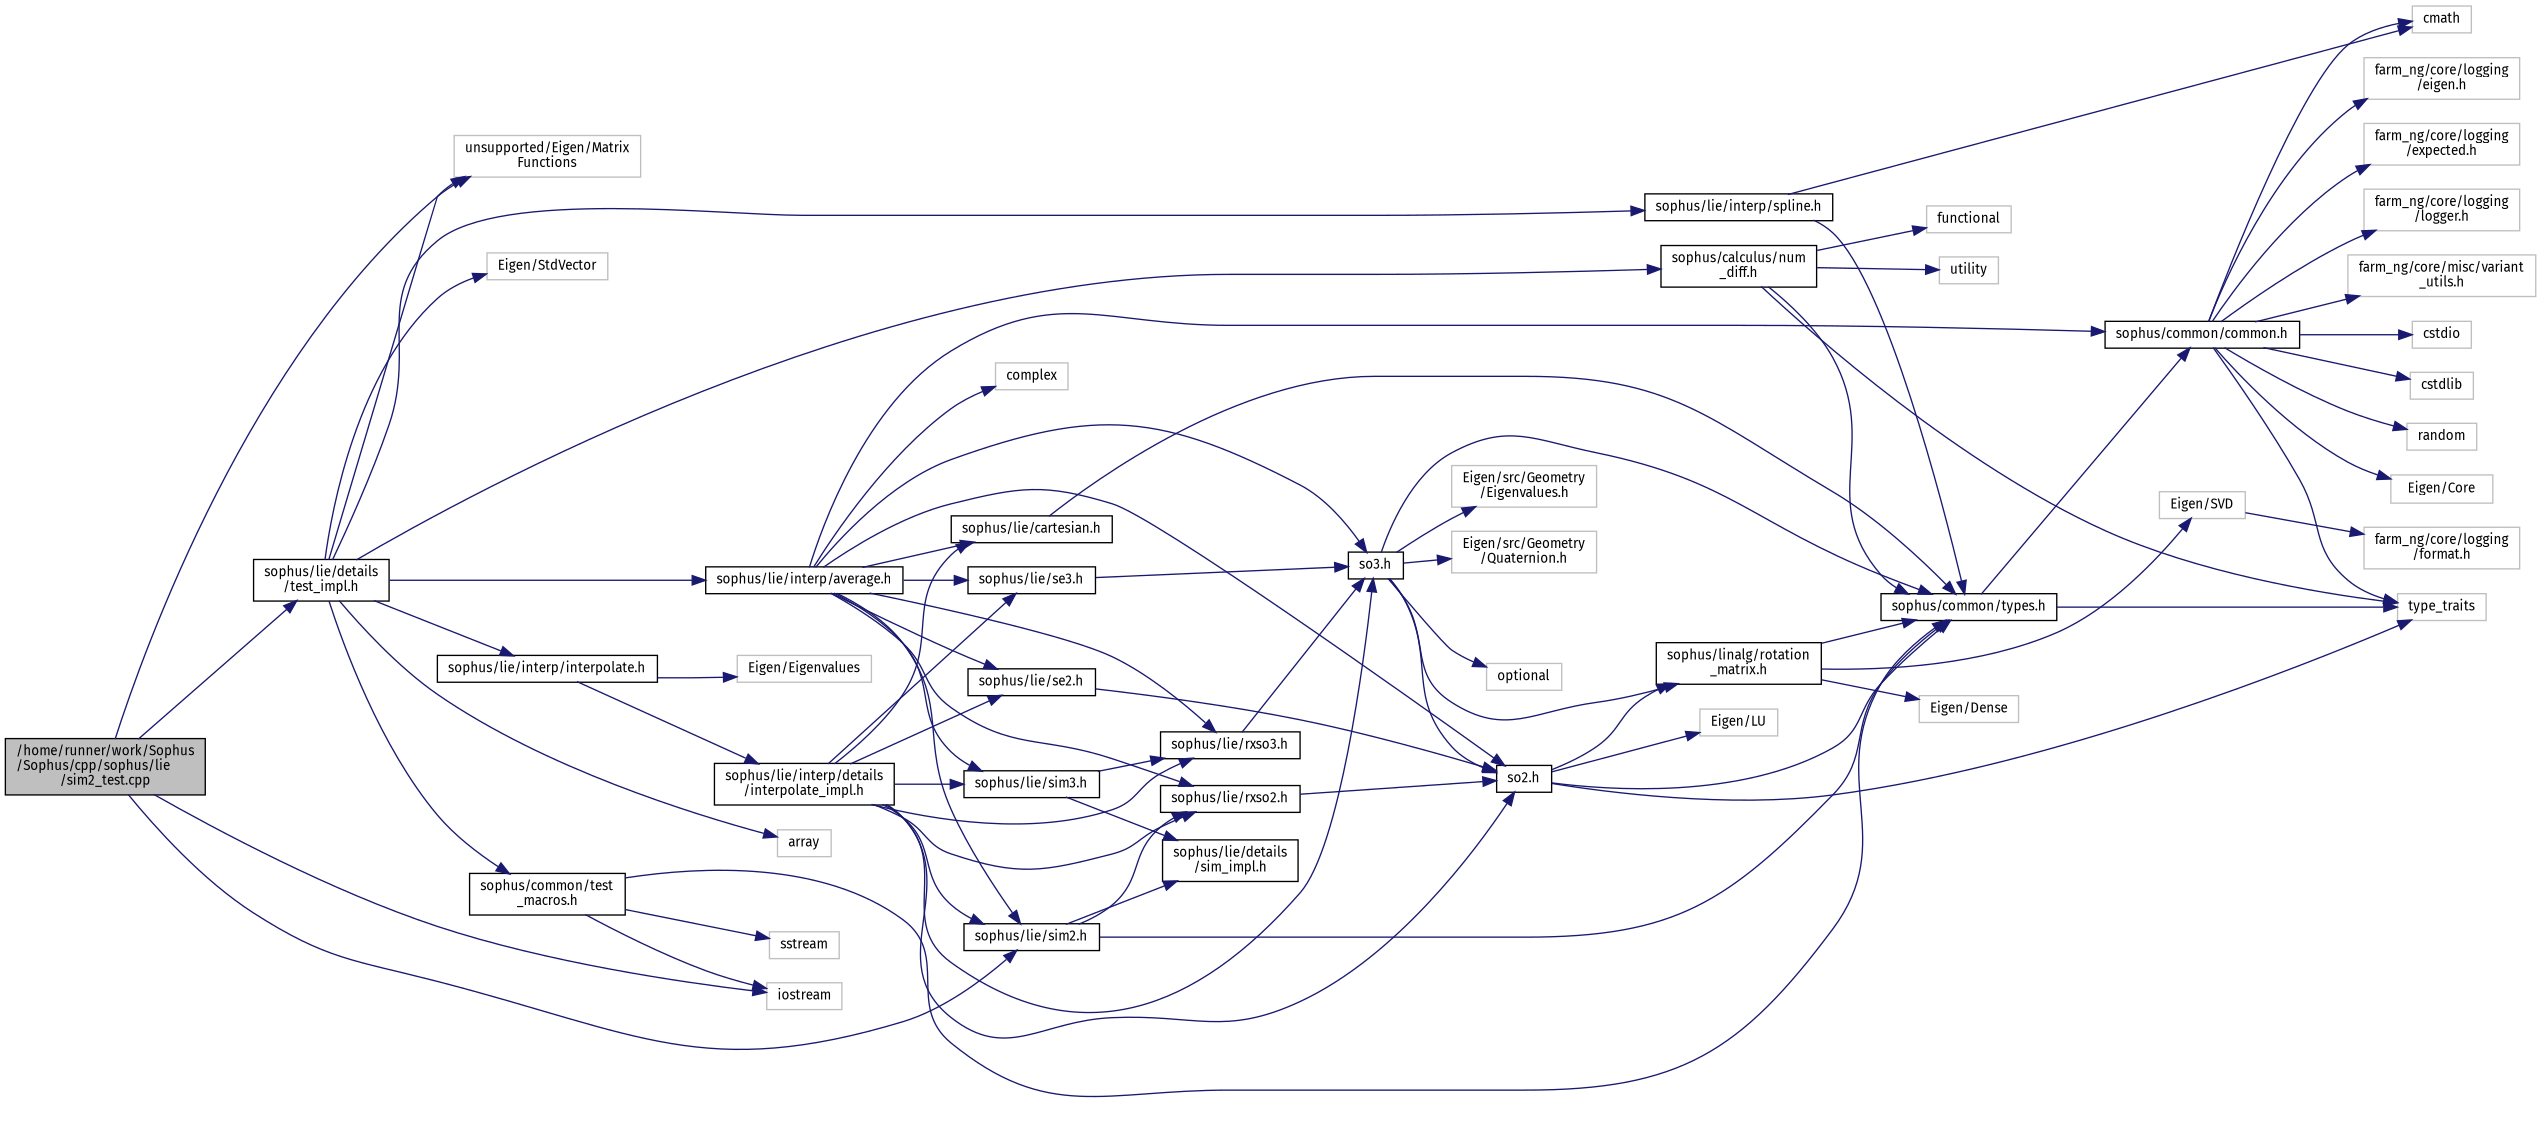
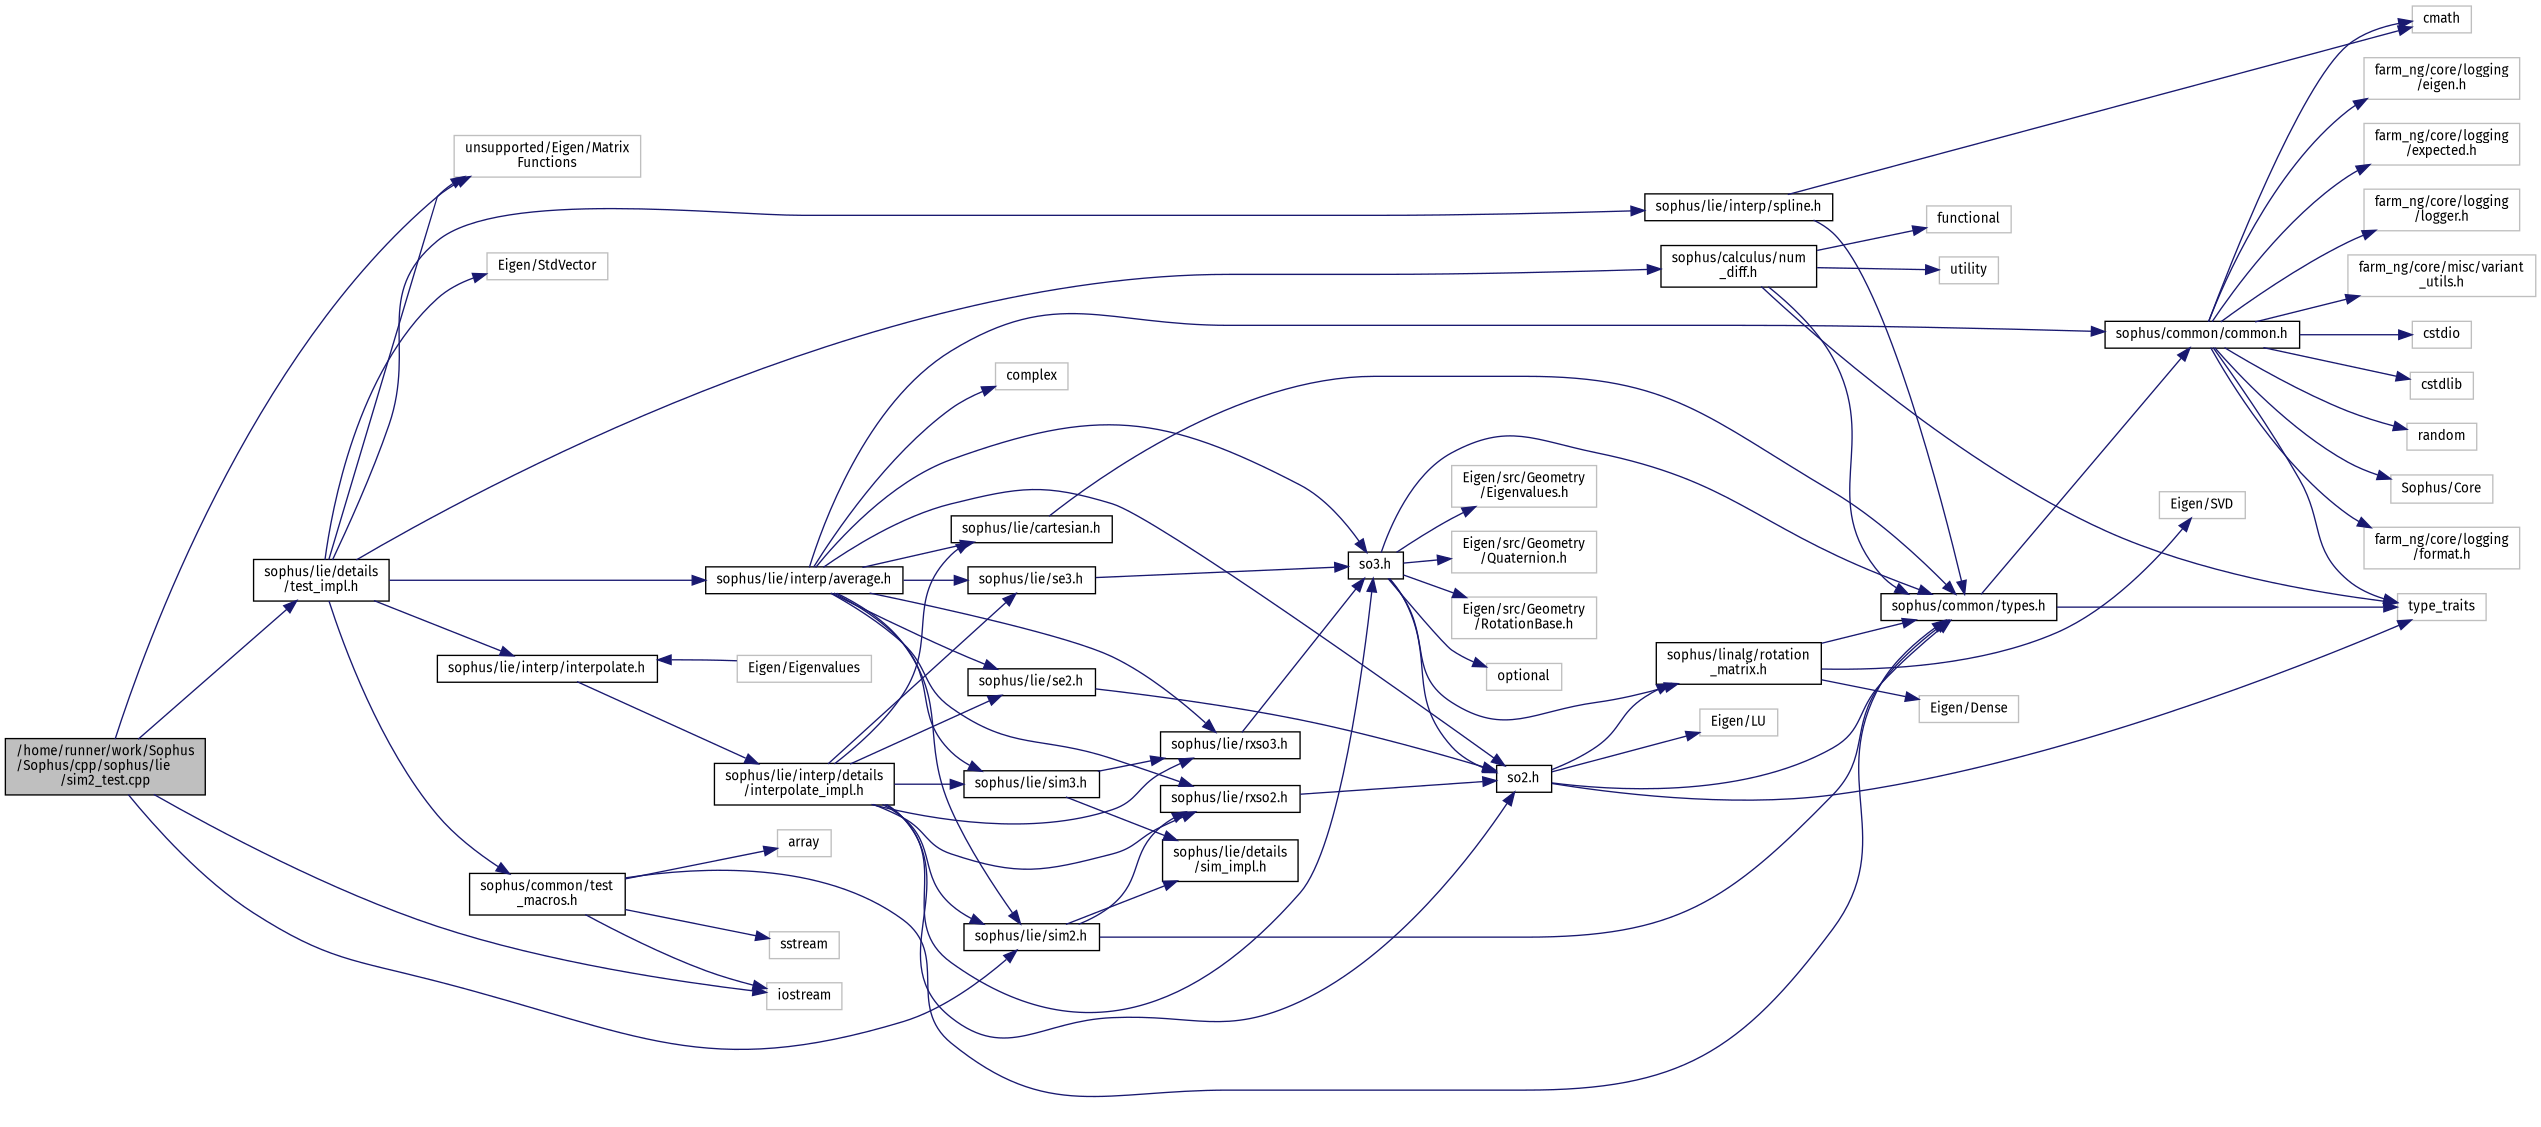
(2442, 489) -> (2442, 489)
(2298, 522) -> (2310, 482)
none -> (1524, 618)
(690, 678) -> (704, 660)
(533, 749) -> (708, 862)
